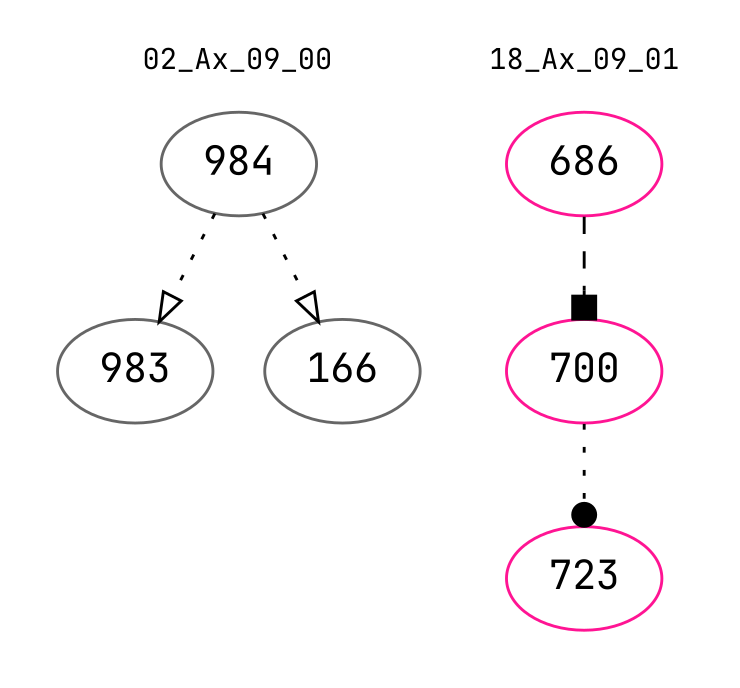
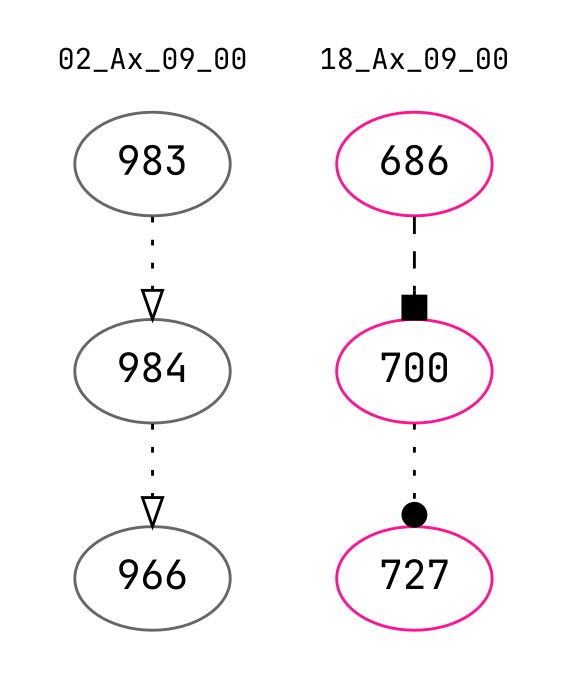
(586, 62) -> (416, 62)
(194, 255) -> (153, 254)
(342, 371) -> (153, 578)
(584, 578) -> (414, 578)
